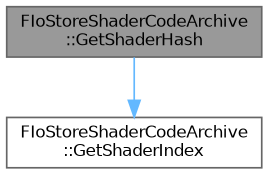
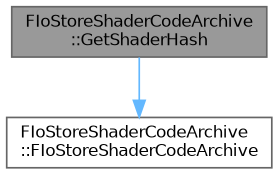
(134, 143) -> (139, 143)
